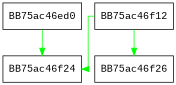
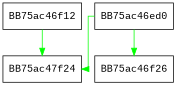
(134, 39) -> (134, 39)
(42, 69) -> (42, 69)
